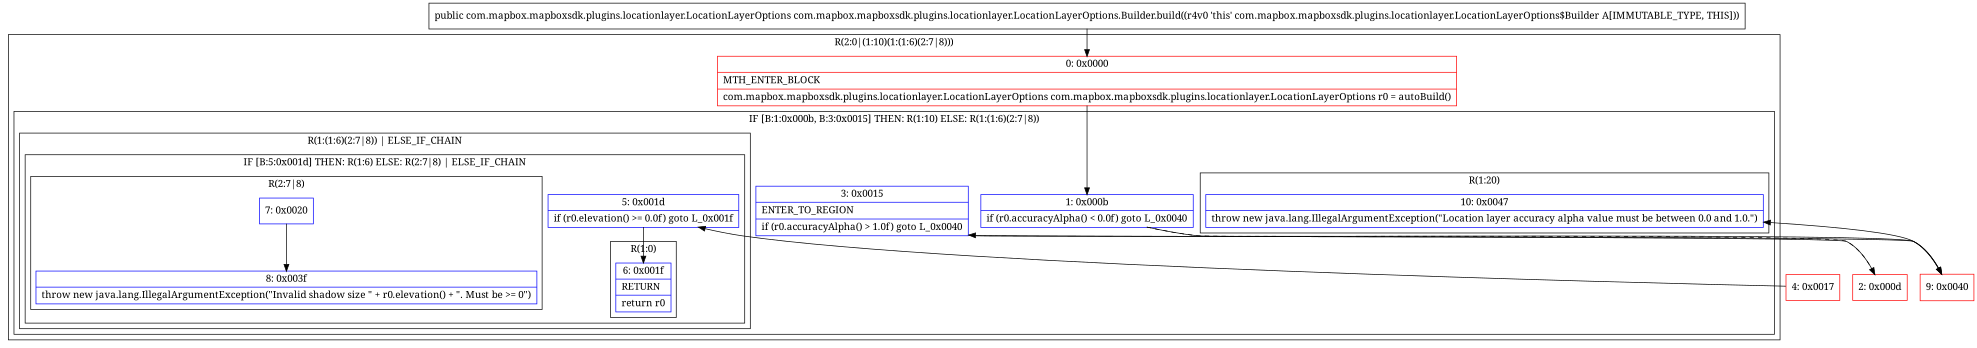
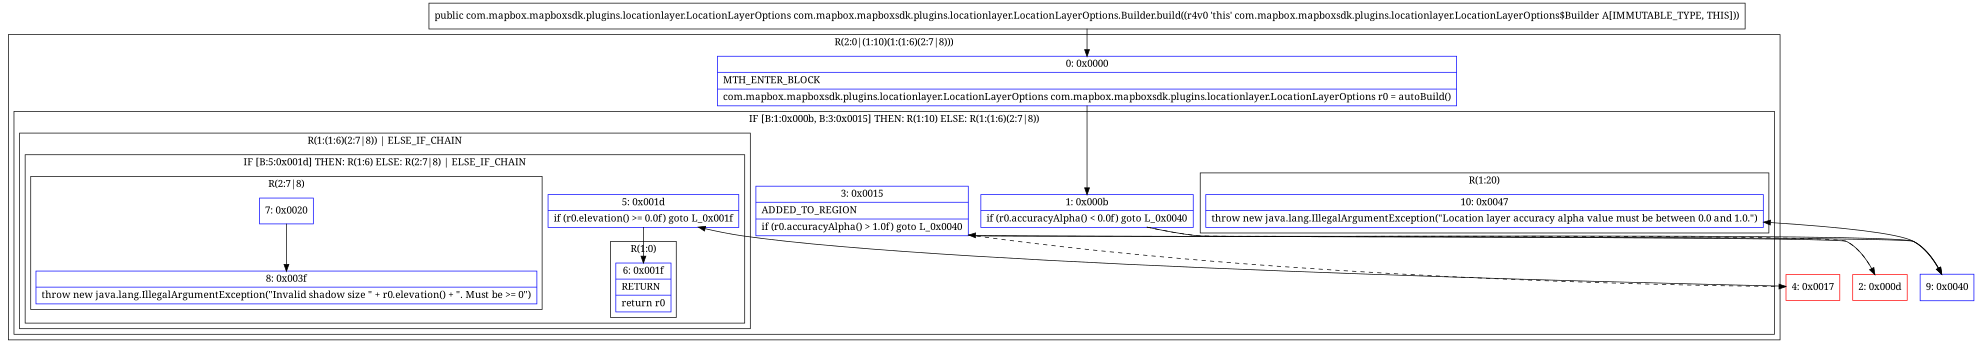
(1087, 81) -> (1087, 81)
(808, 210) -> (809, 210)
none -> (1292, 267)
(1947, 287) -> (1947, 287)
